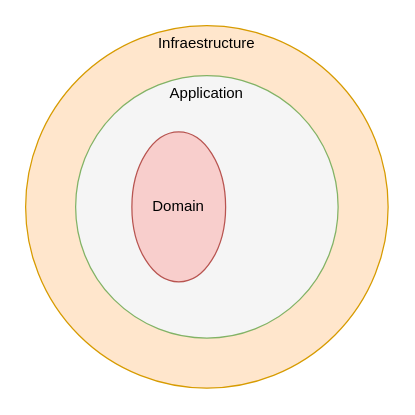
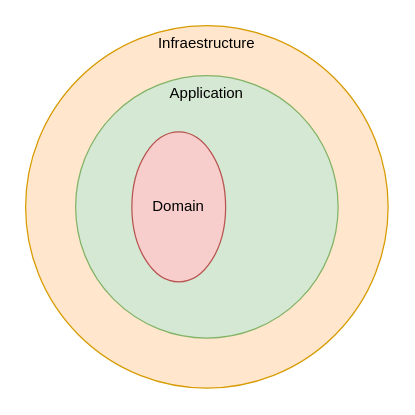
(207, 93) -> (207, 93)
